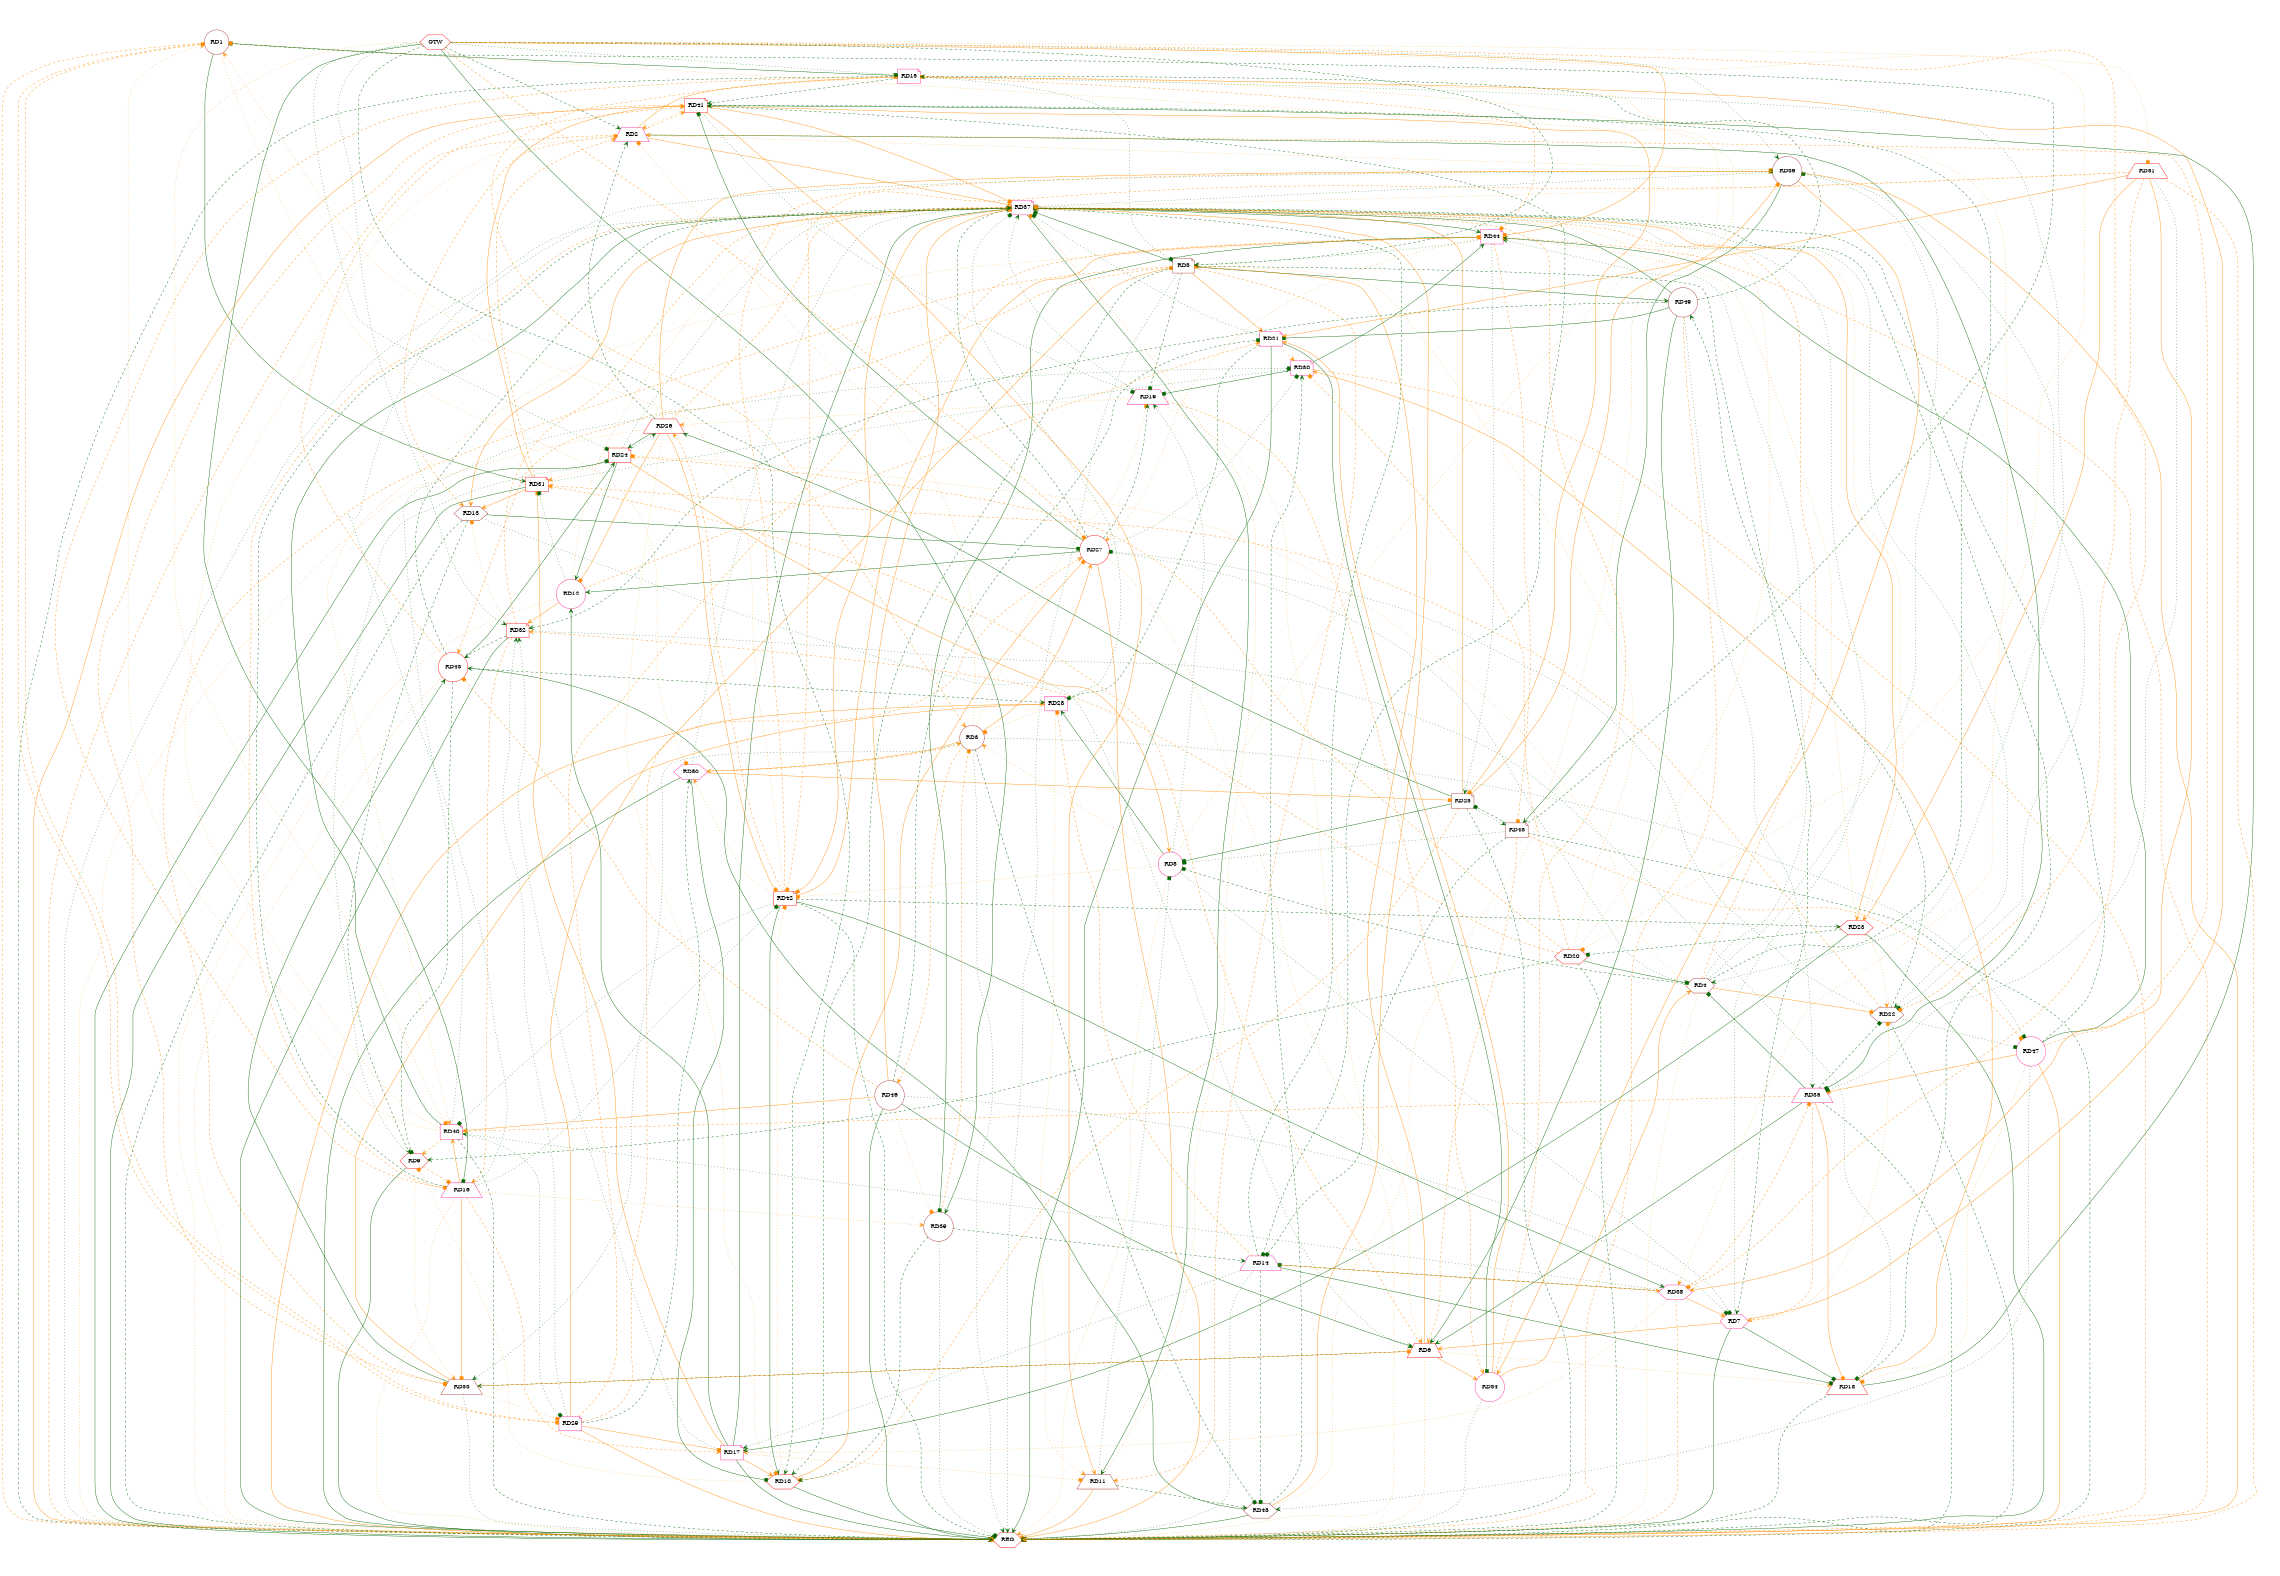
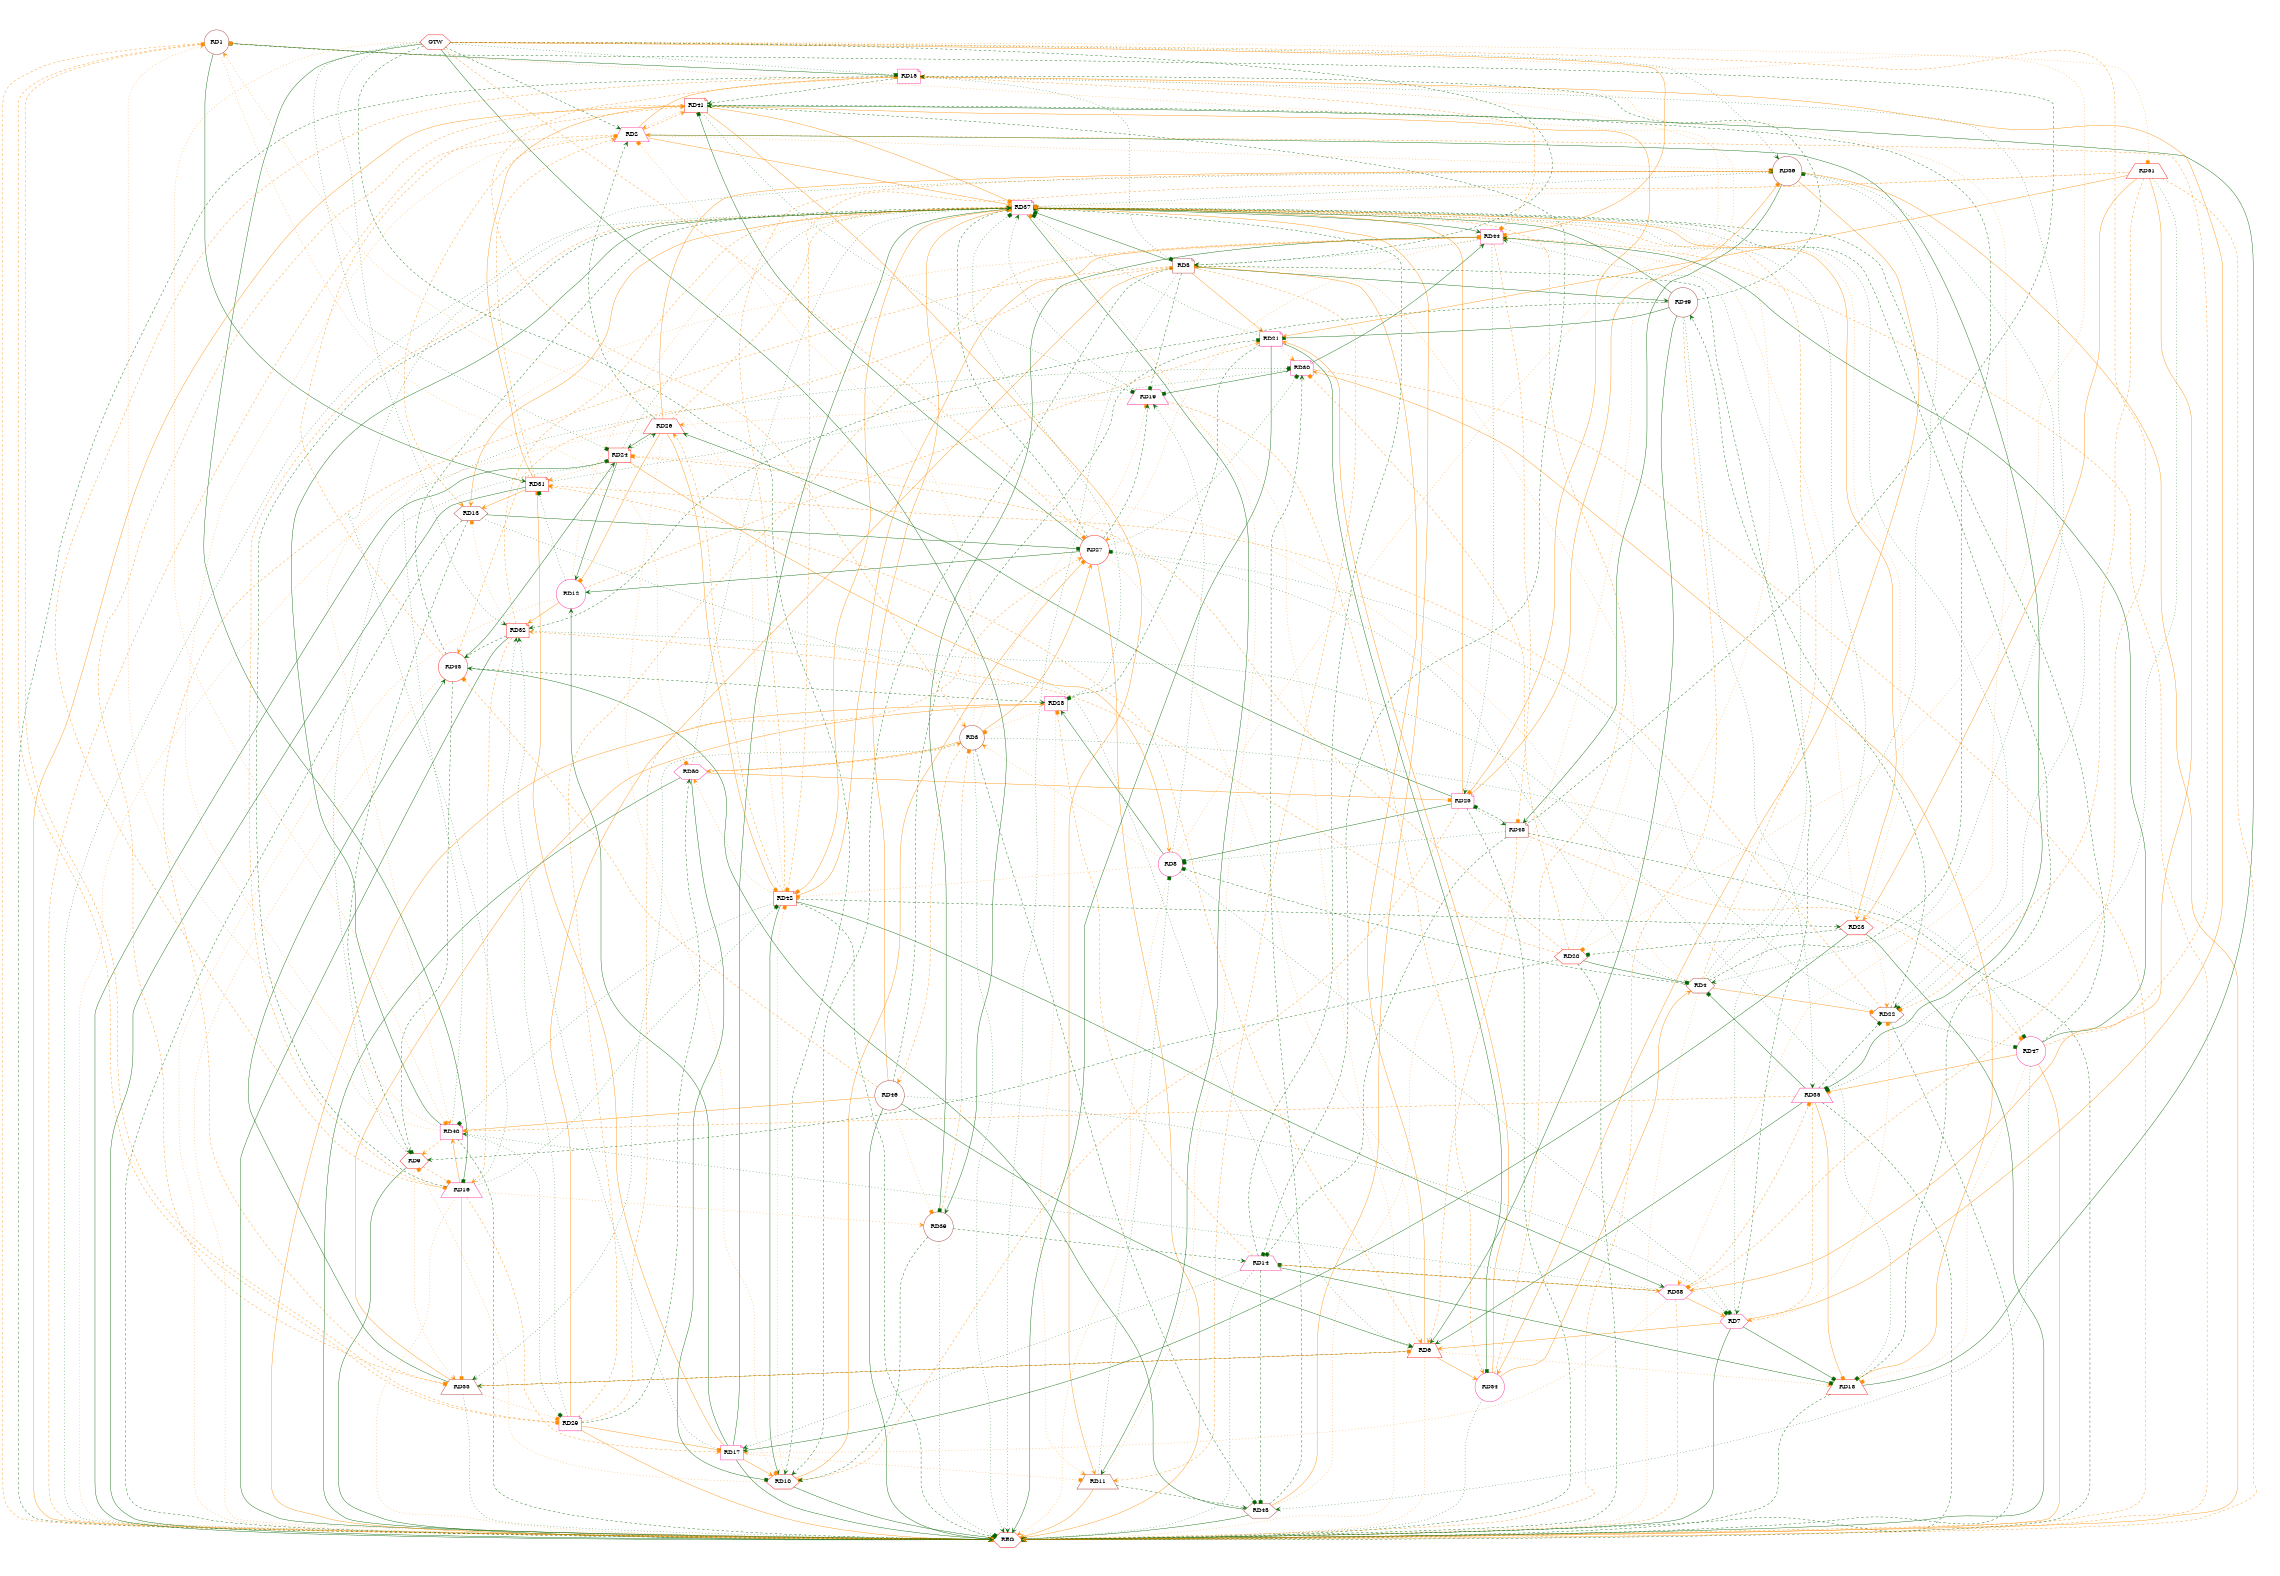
(1463, 801) -> (1463, 801)
